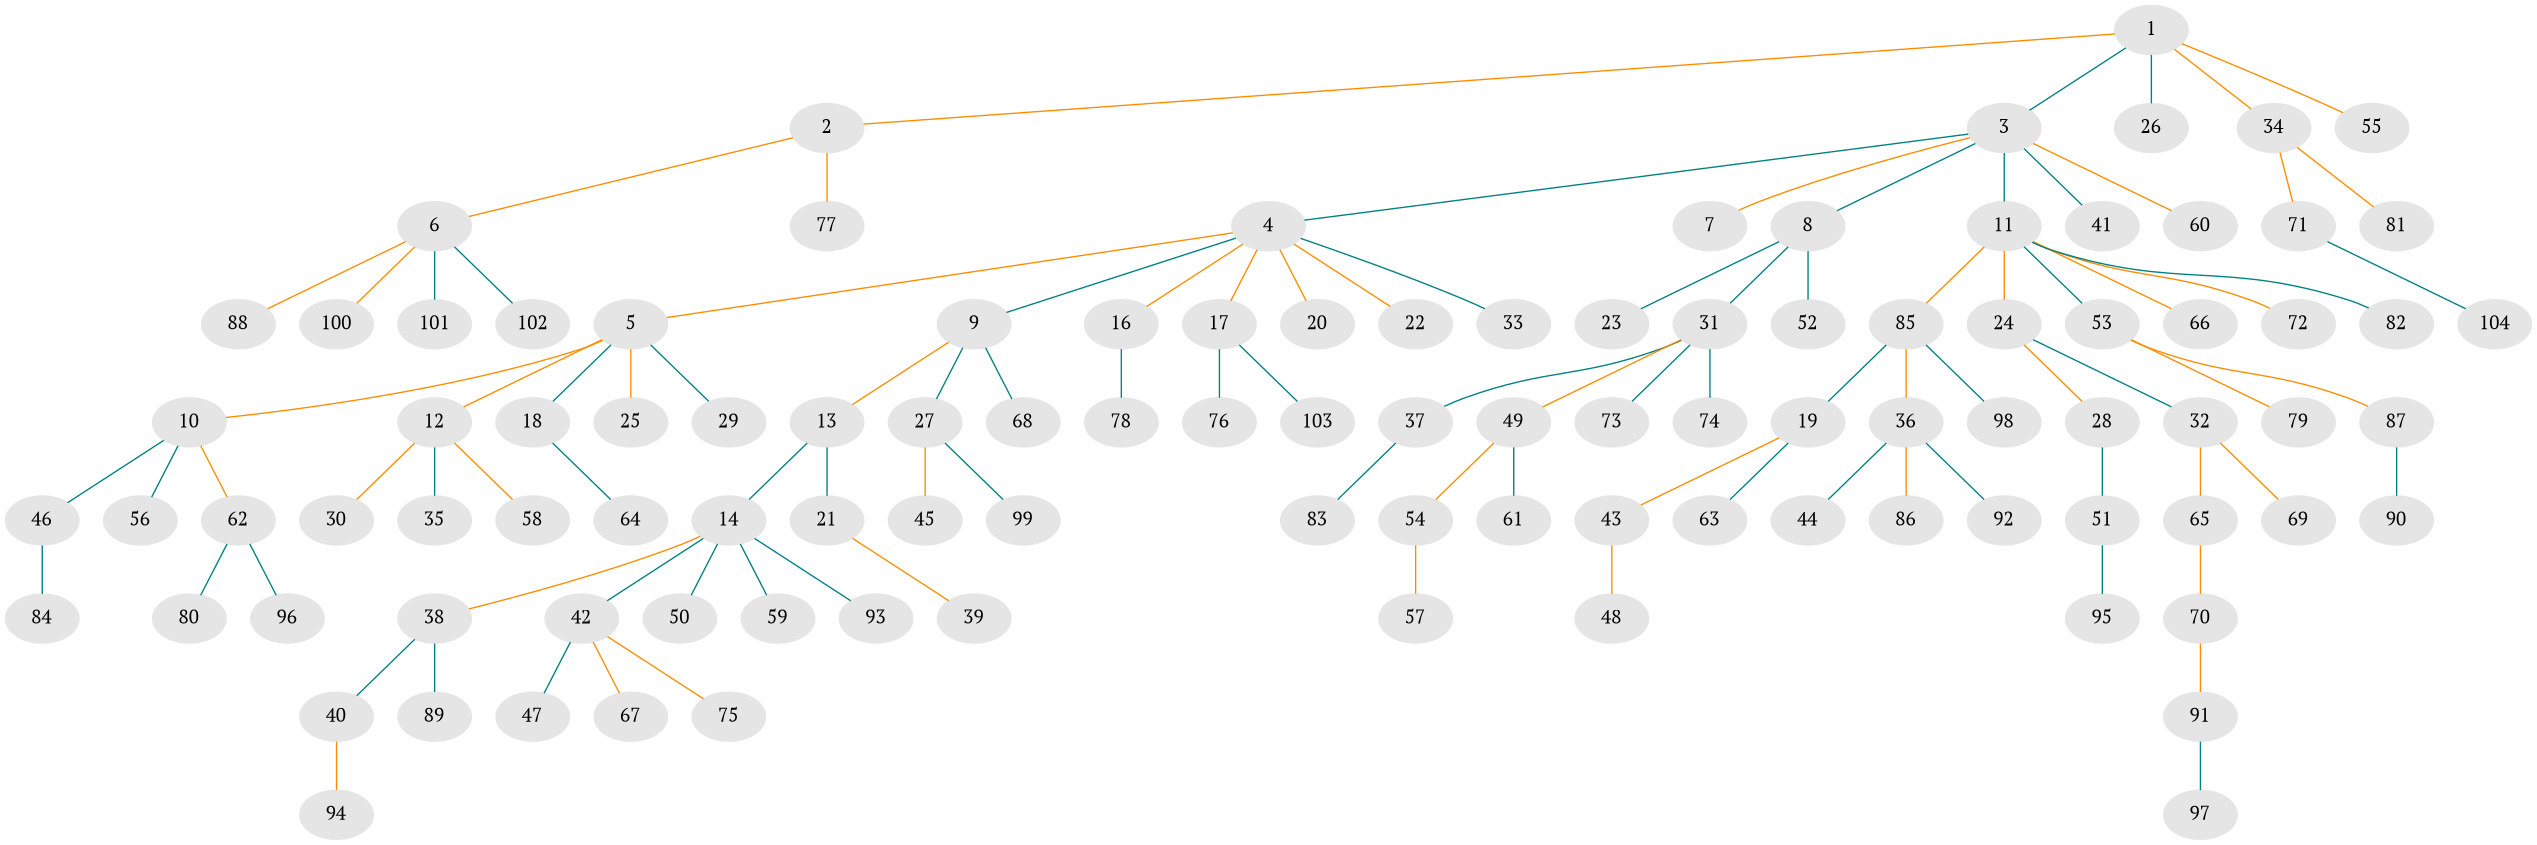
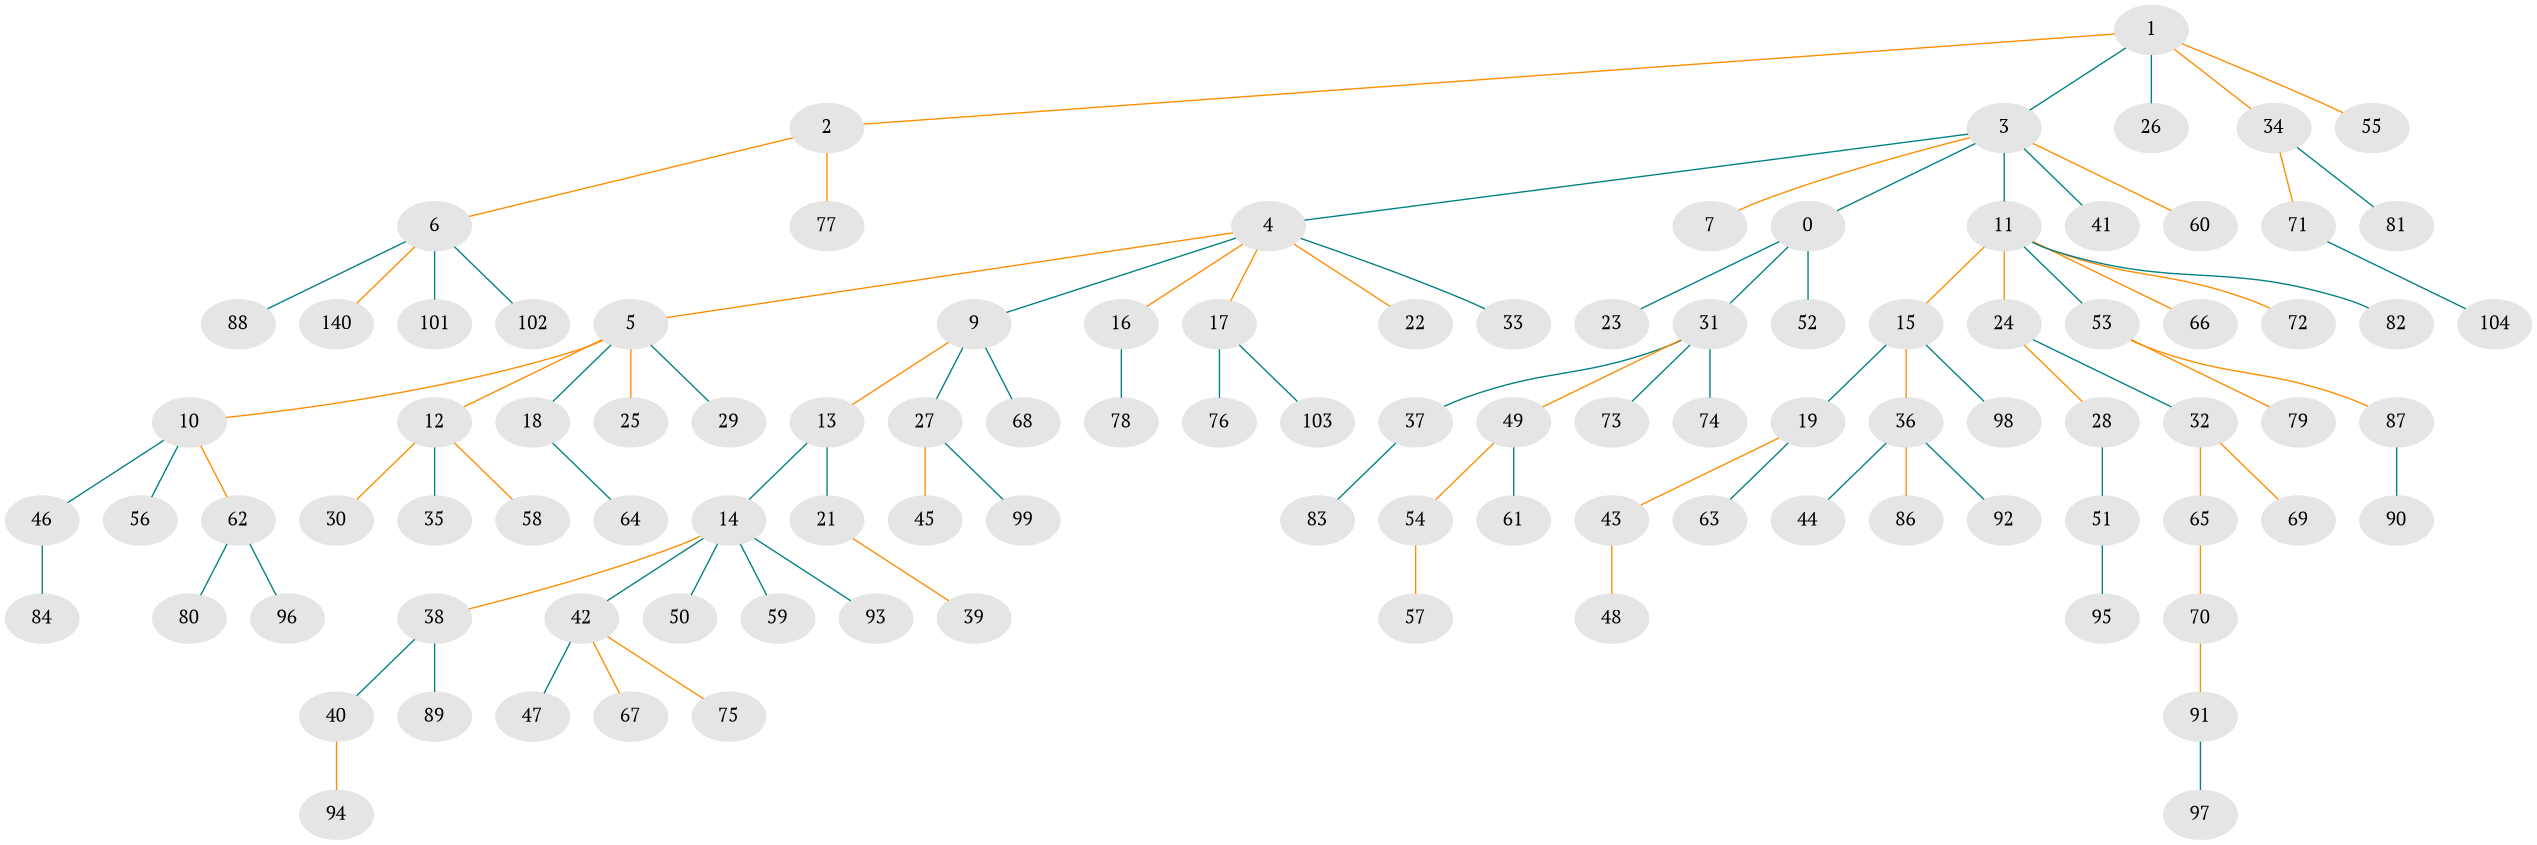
(2335, 177) -> (2335, 177)
(1808, 226) -> (1808, 226)
(337, 275) -> (337, 275)
(337, 324) -> (337, 324)
(1318, 324) -> none
(1906, 324) -> (1906, 324)
